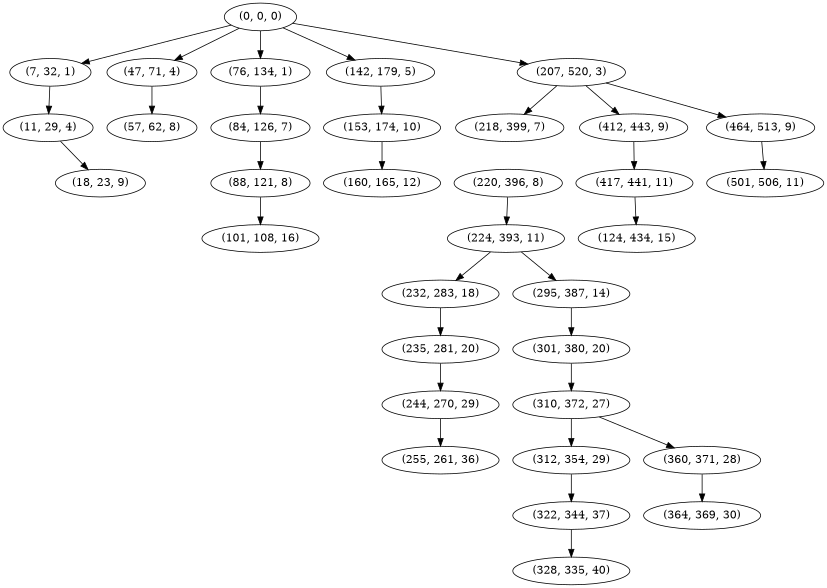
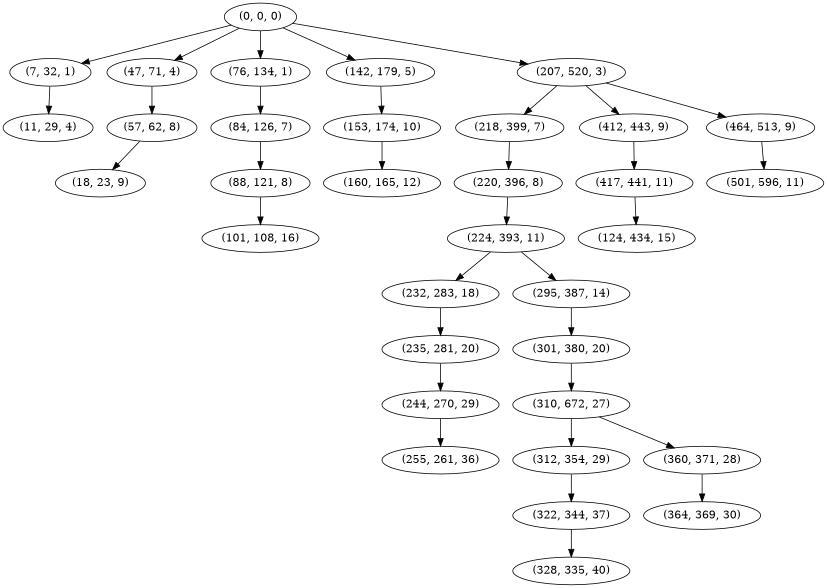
none -> (509, 152)
(72, 153) -> (129, 153)
(765, 183) -> (765, 183)
(571, 405) -> (571, 405)
